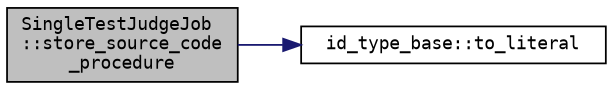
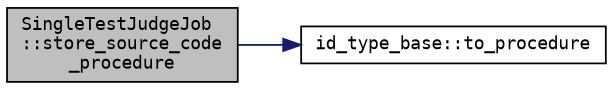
(453, 45) -> (453, 45)
